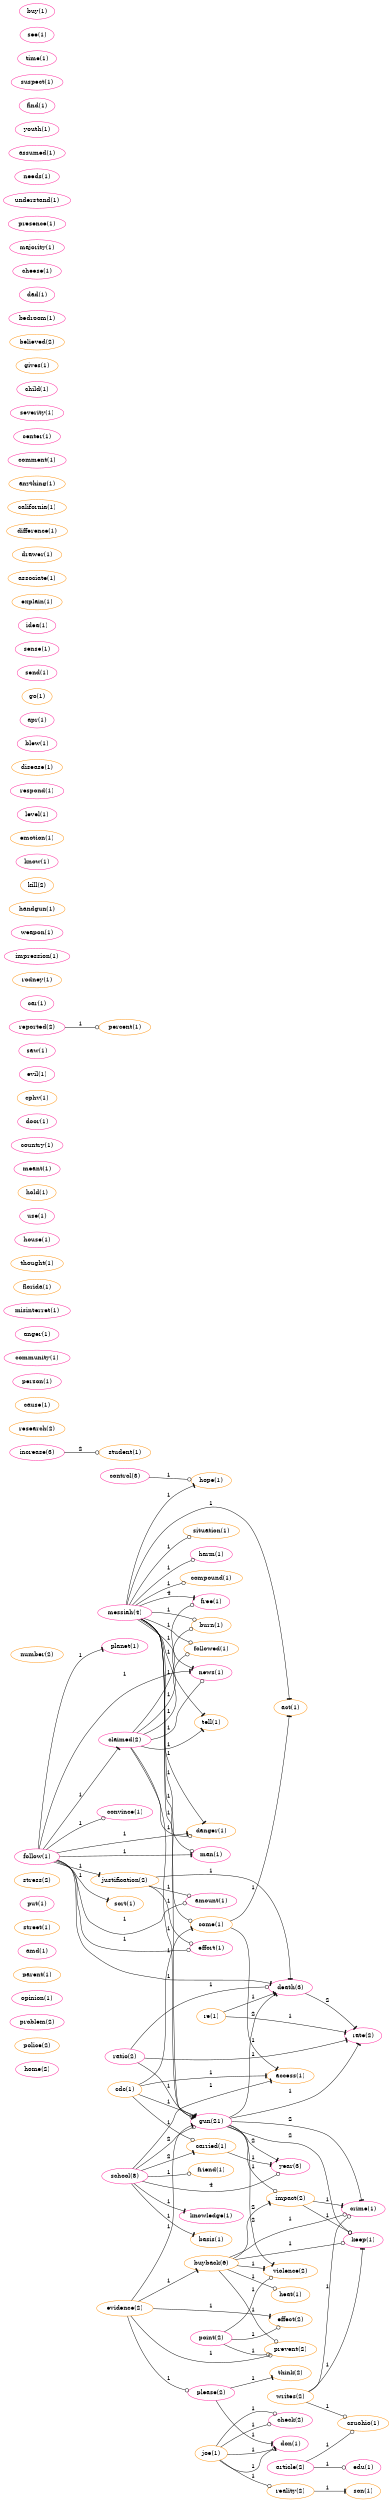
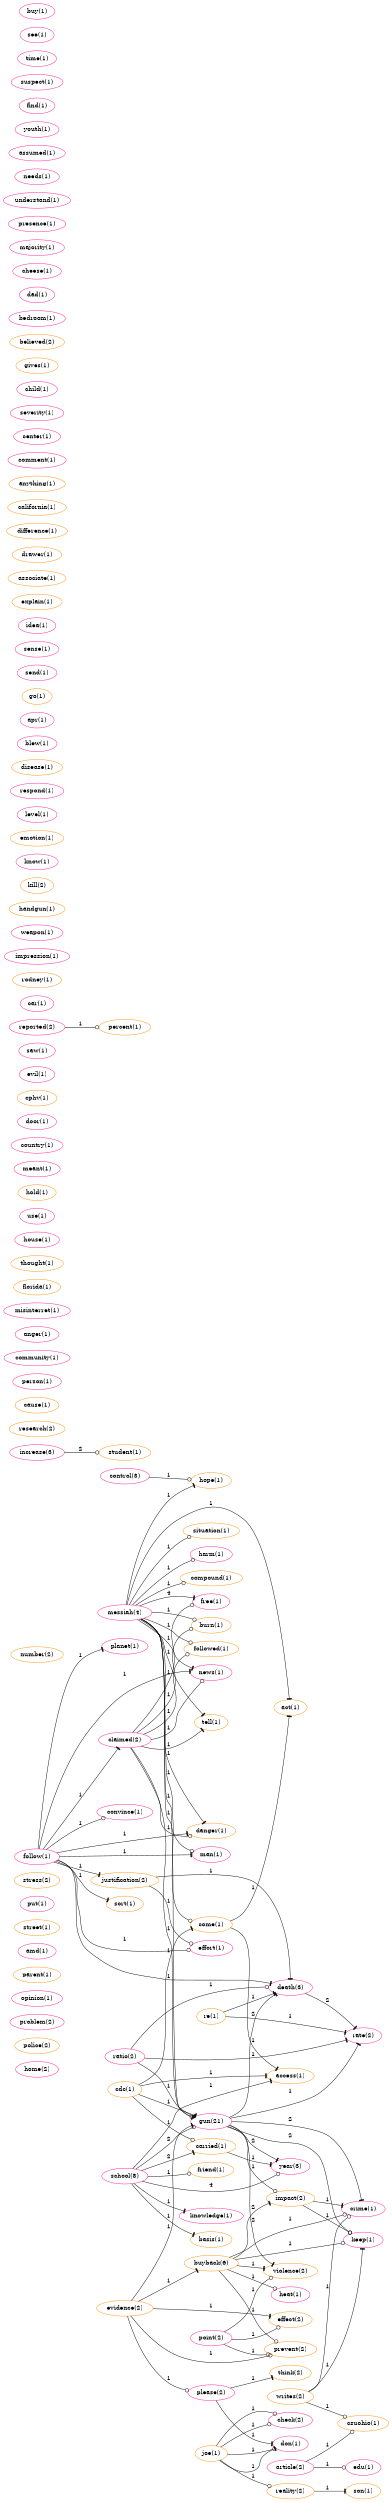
(211, 1901) -> none
(290, 2295) -> (290, 2295)
